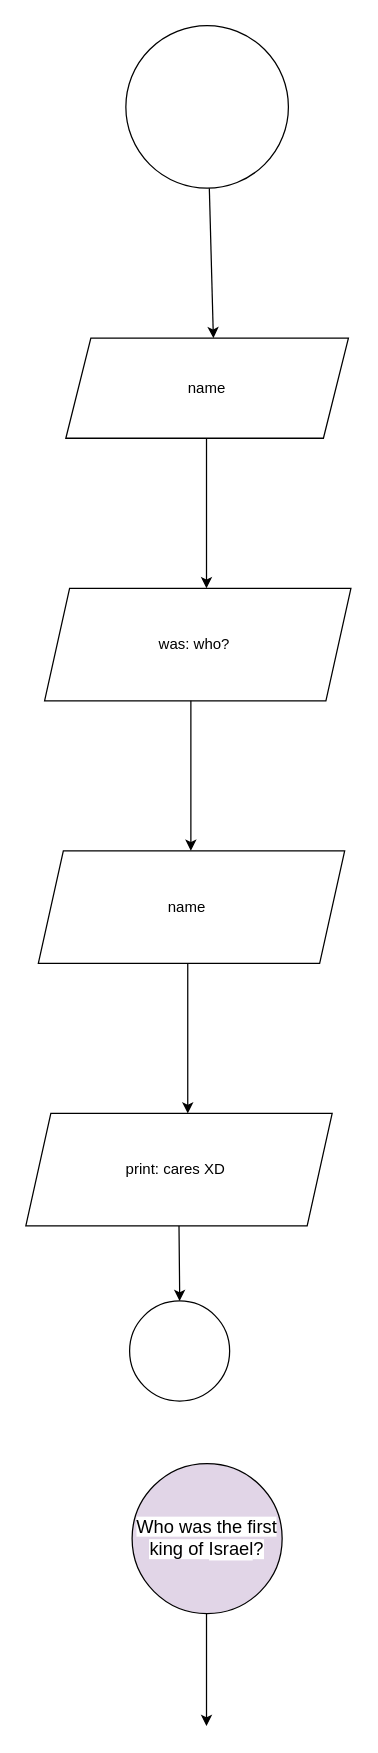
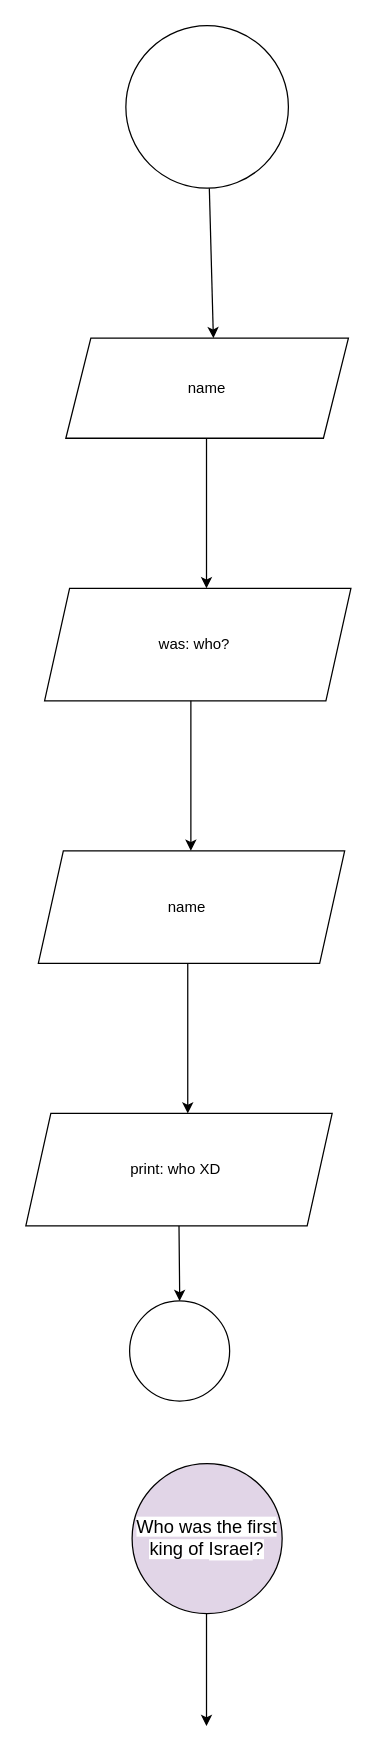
(176, 1169) -> (176, 1169)
